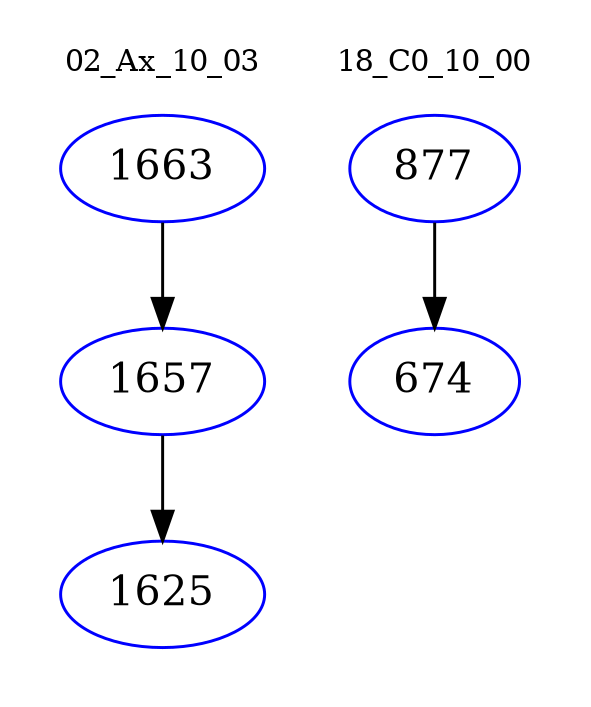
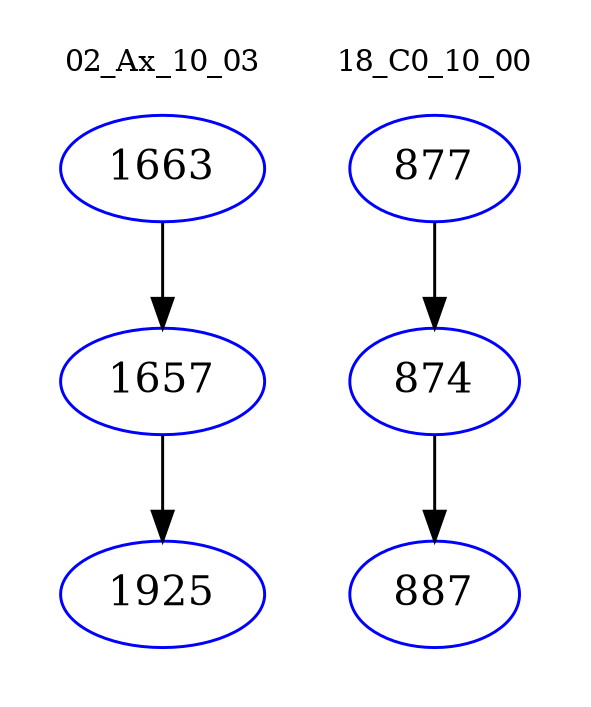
(435, 381) -> (435, 381)
(163, 594) -> (163, 594)
none -> (435, 594)
